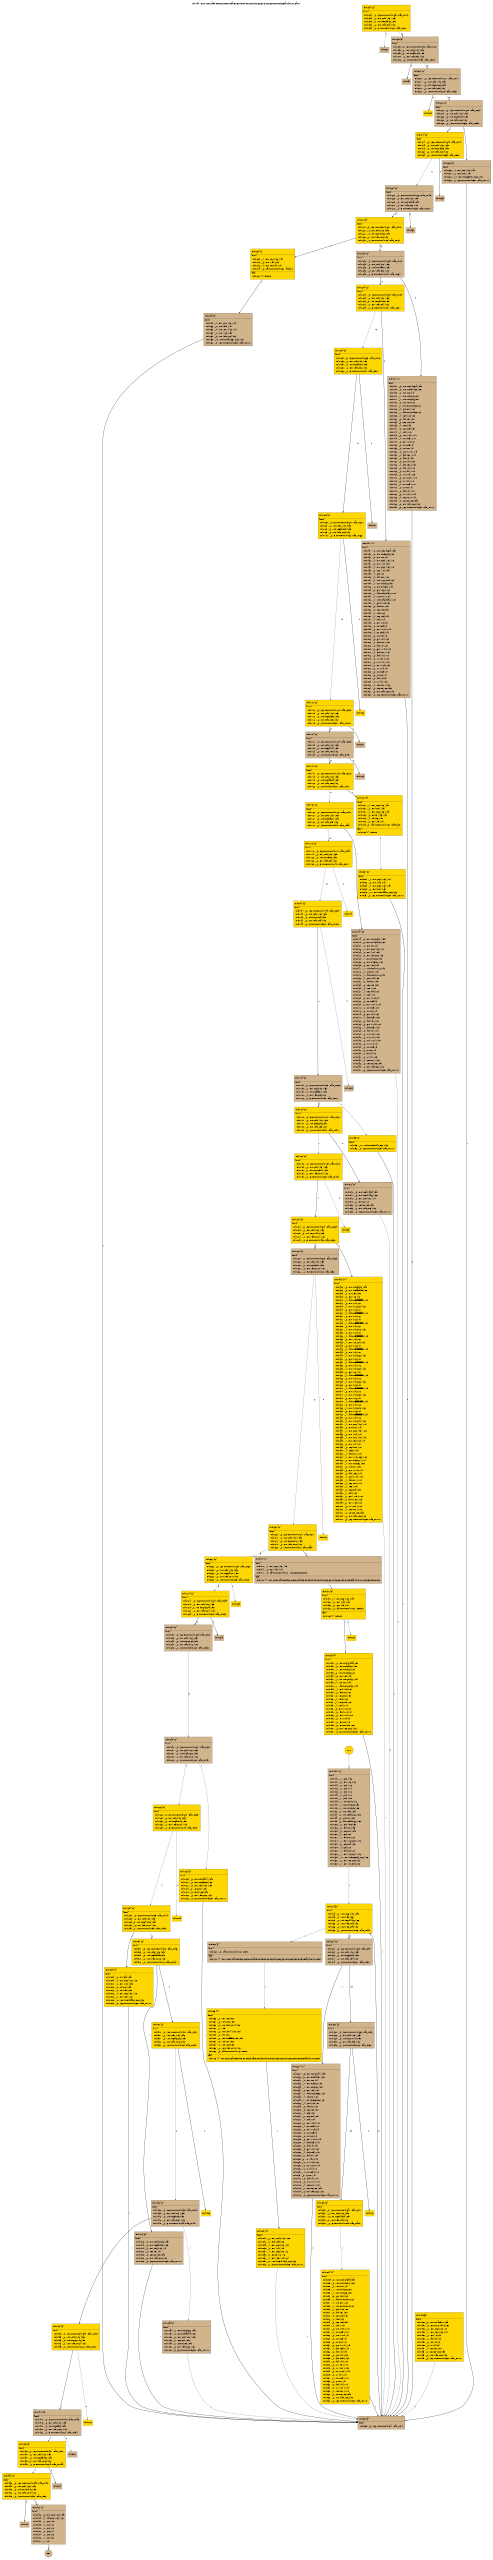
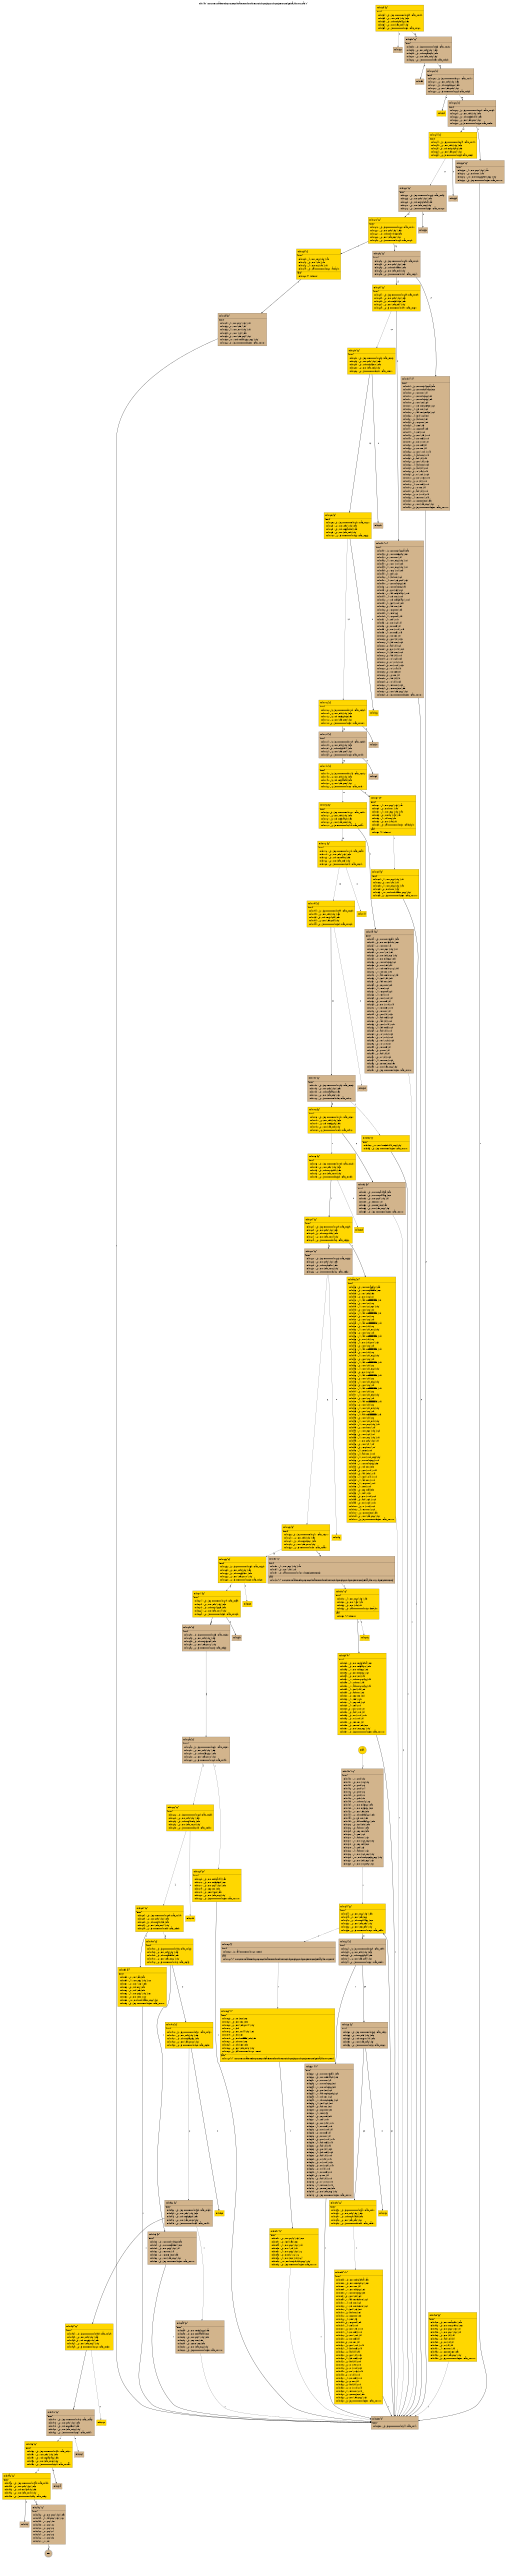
(349, 1750) -> (362, 1750)
